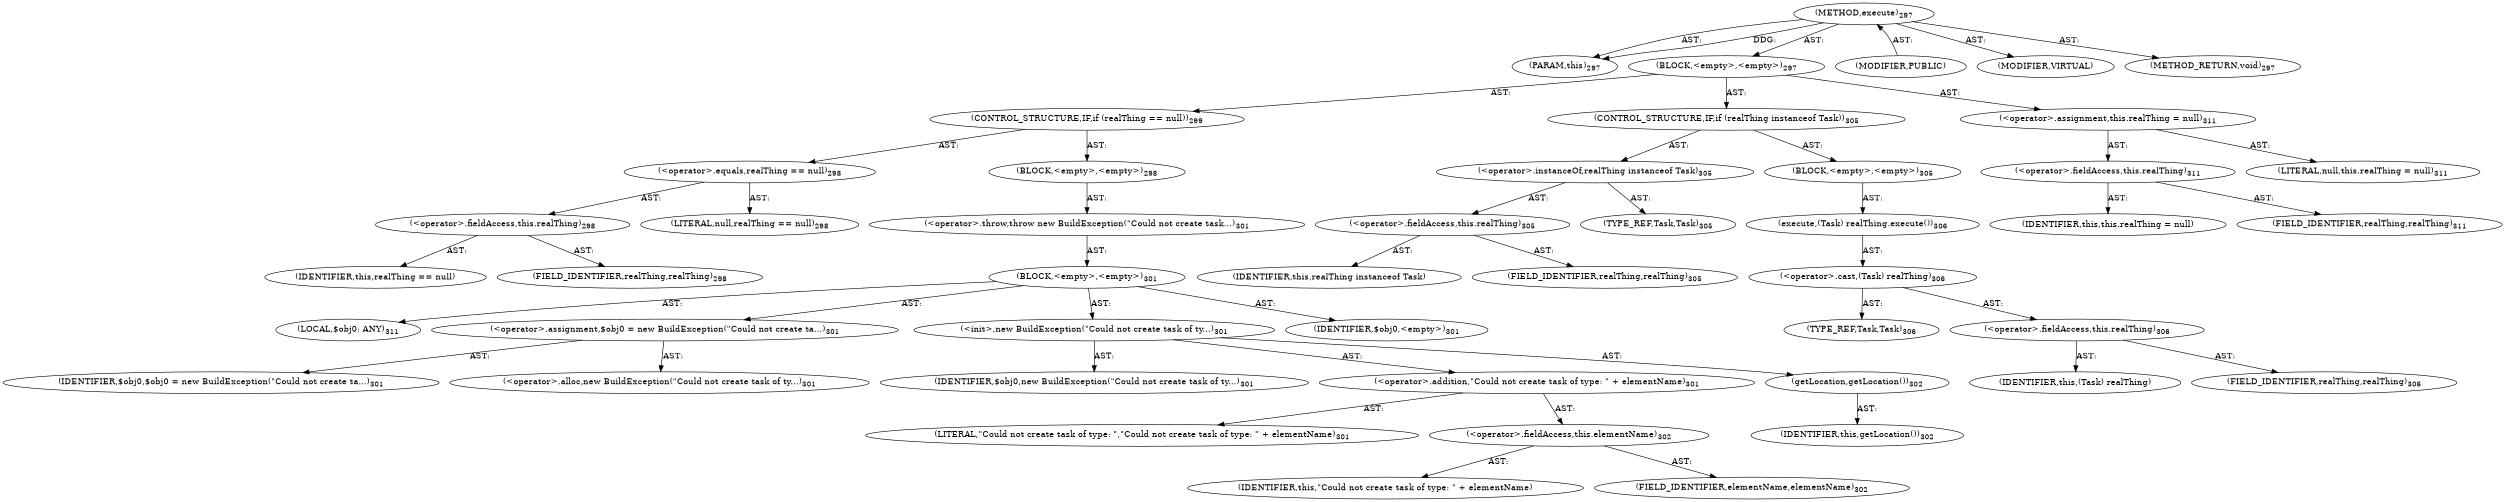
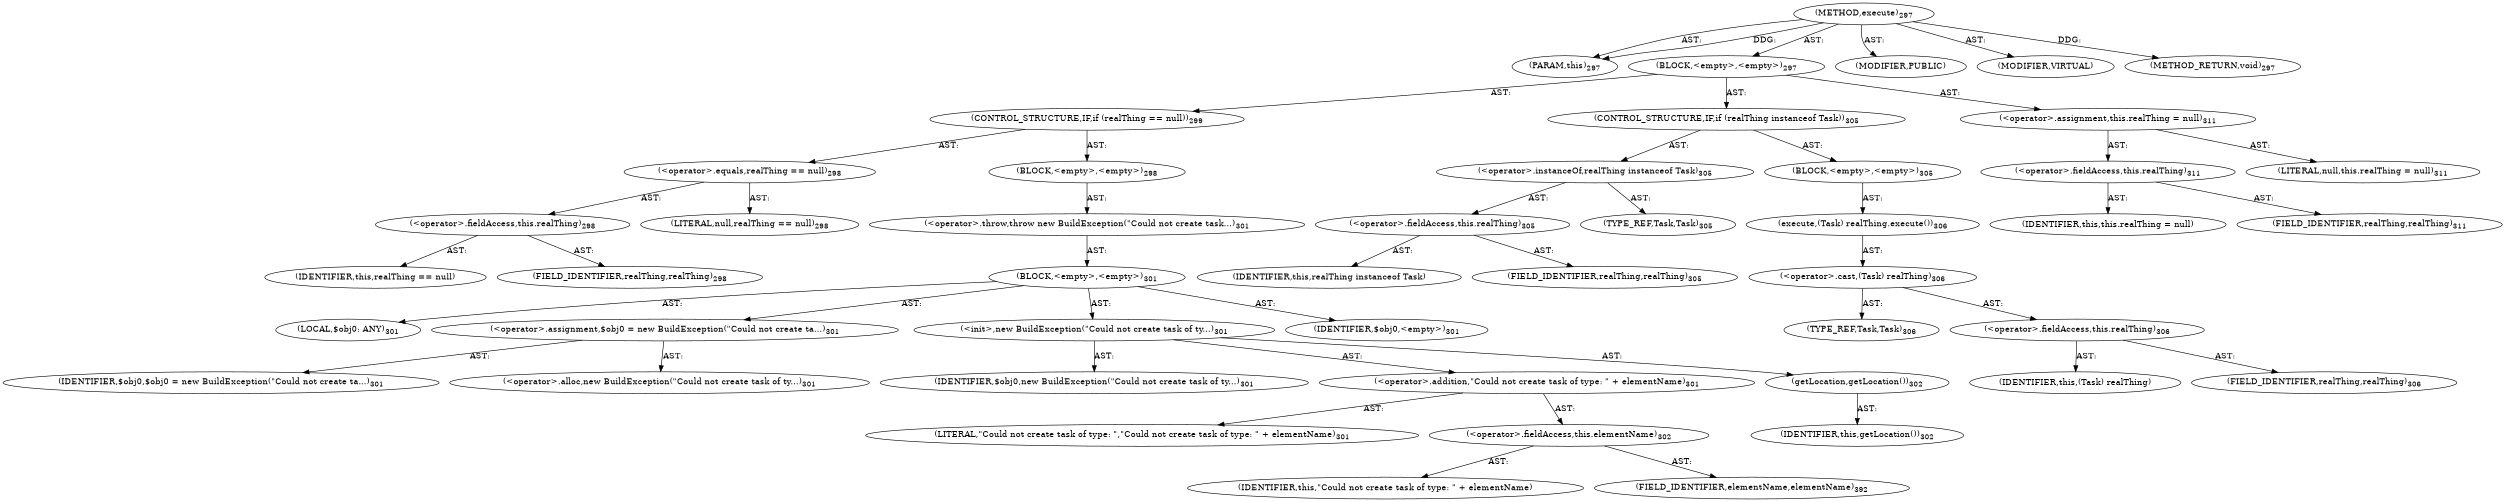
(2071, 40) -> (2071, 40)
(1891, 41) -> (1863, 40)
(392, 329) -> (392, 329)
(1861, 487) -> (1861, 487)
